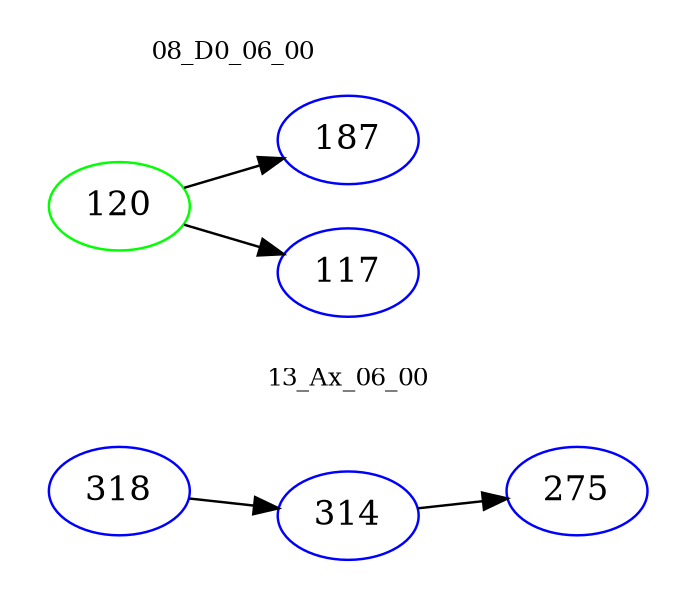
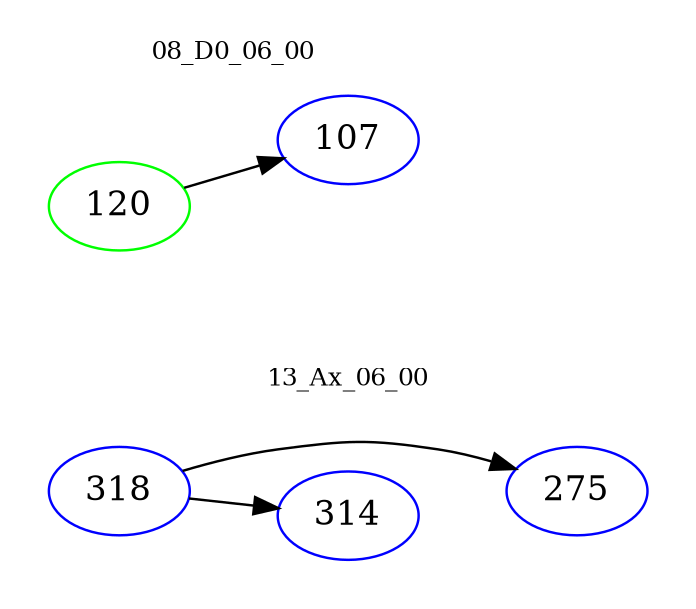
(348, 140) -> (348, 140)
(348, 273) -> none
(450, 505) -> (336, 443)
